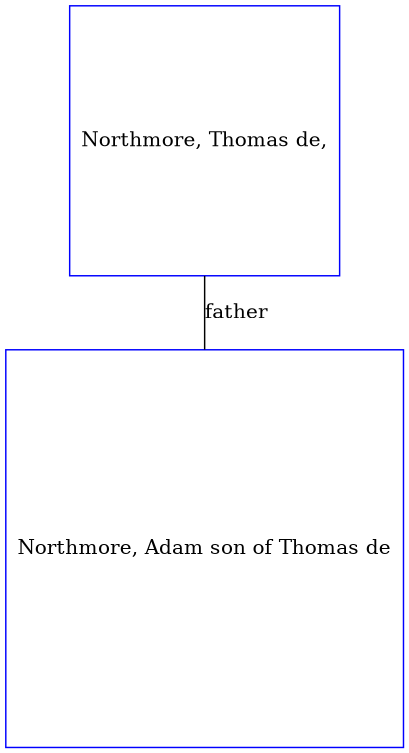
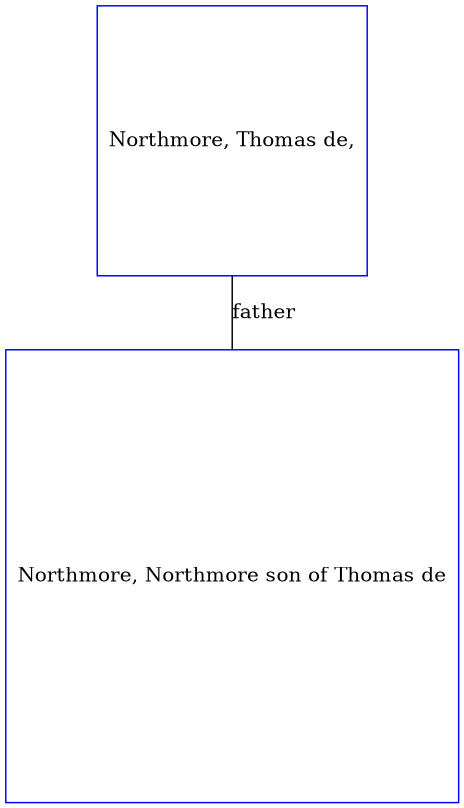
(205, 549) -> (232, 576)
